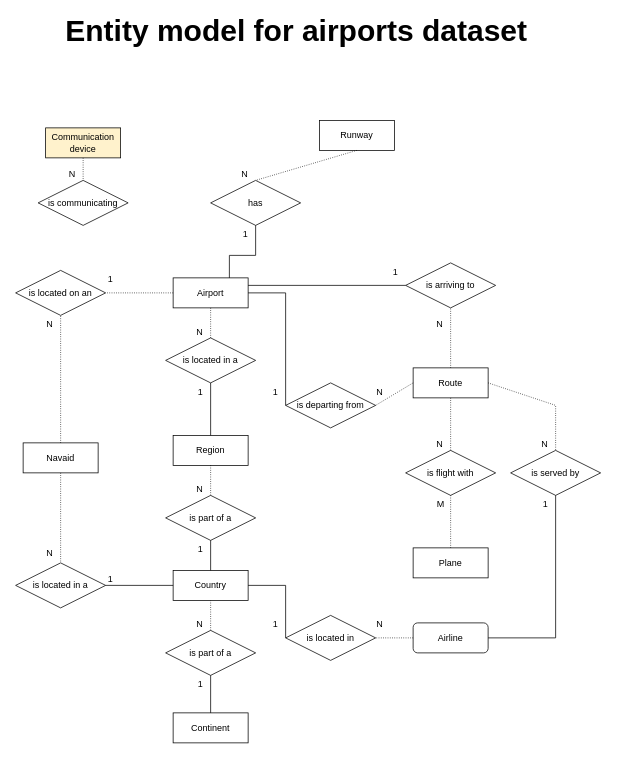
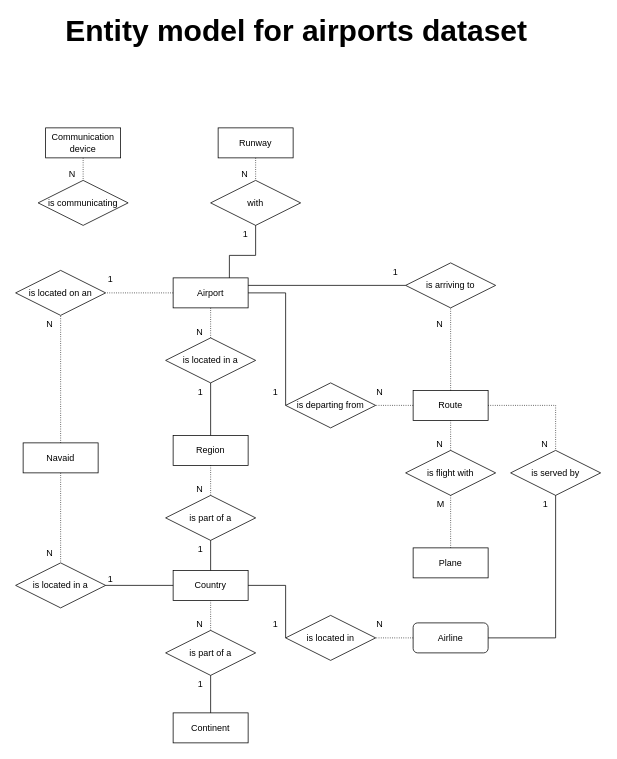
(357, 135) -> (255, 143)
(83, 143) -> (83, 143)
(255, 203) -> (255, 203)
(450, 383) -> (450, 405)
